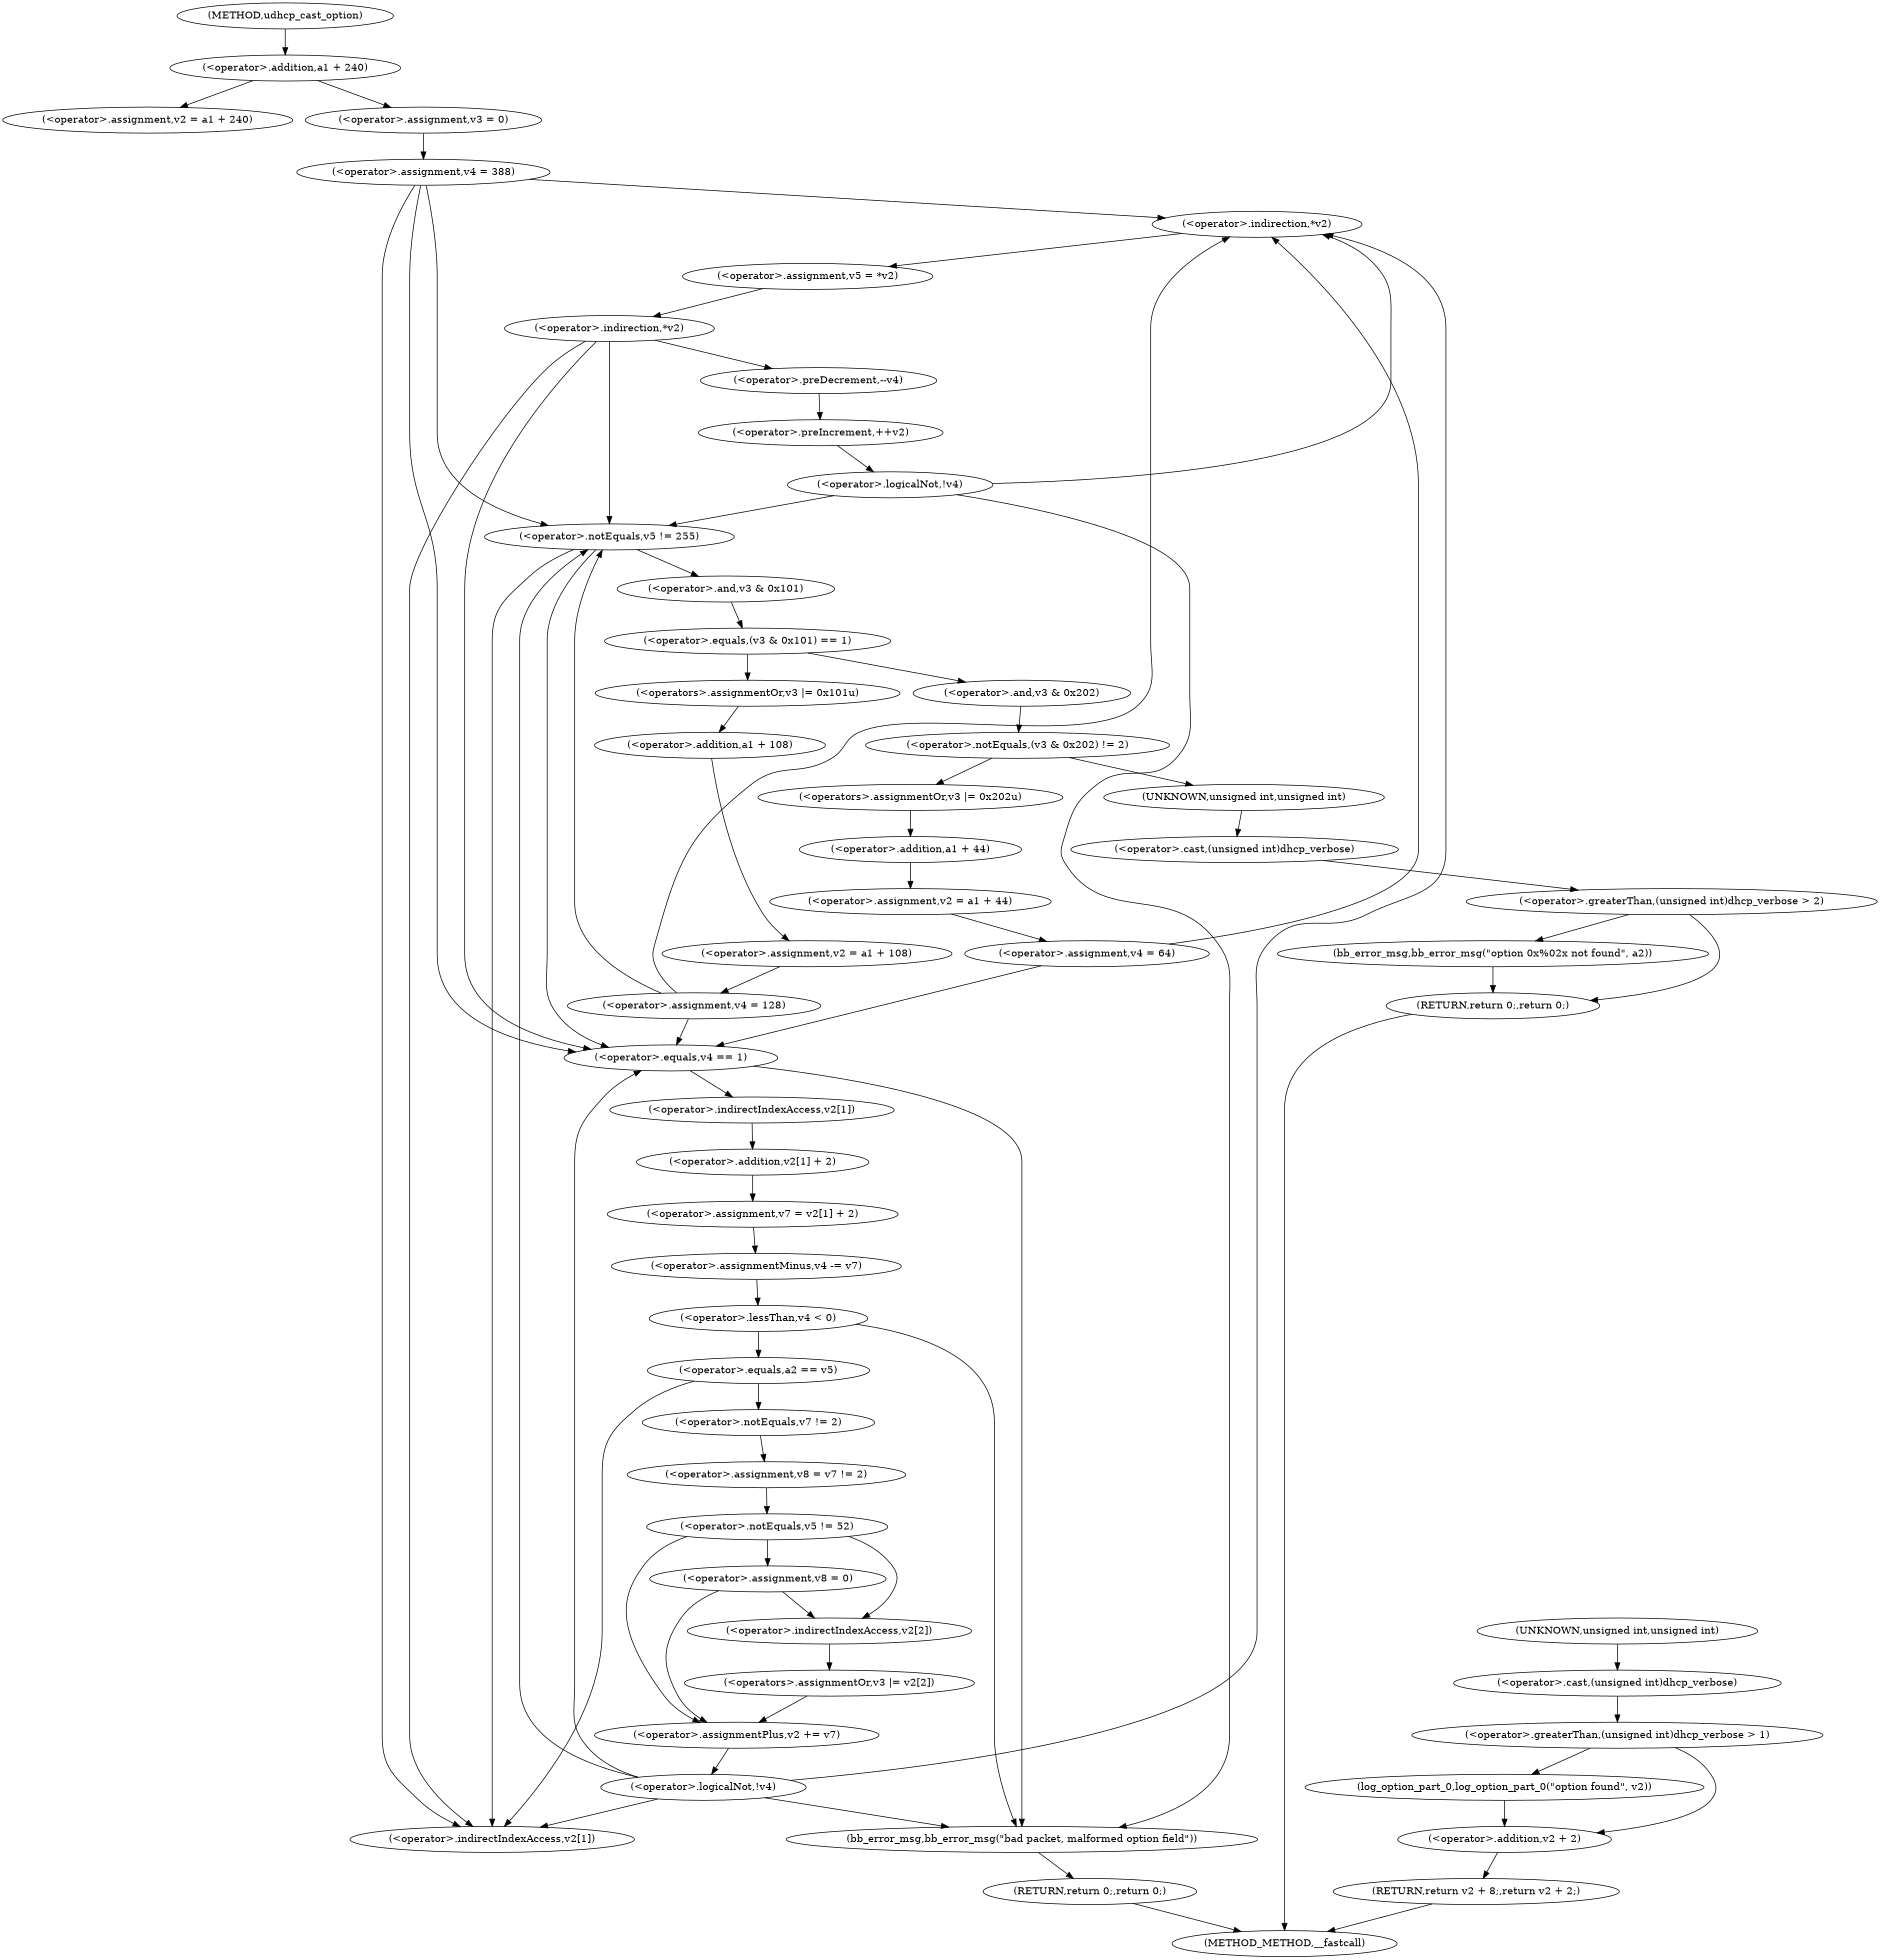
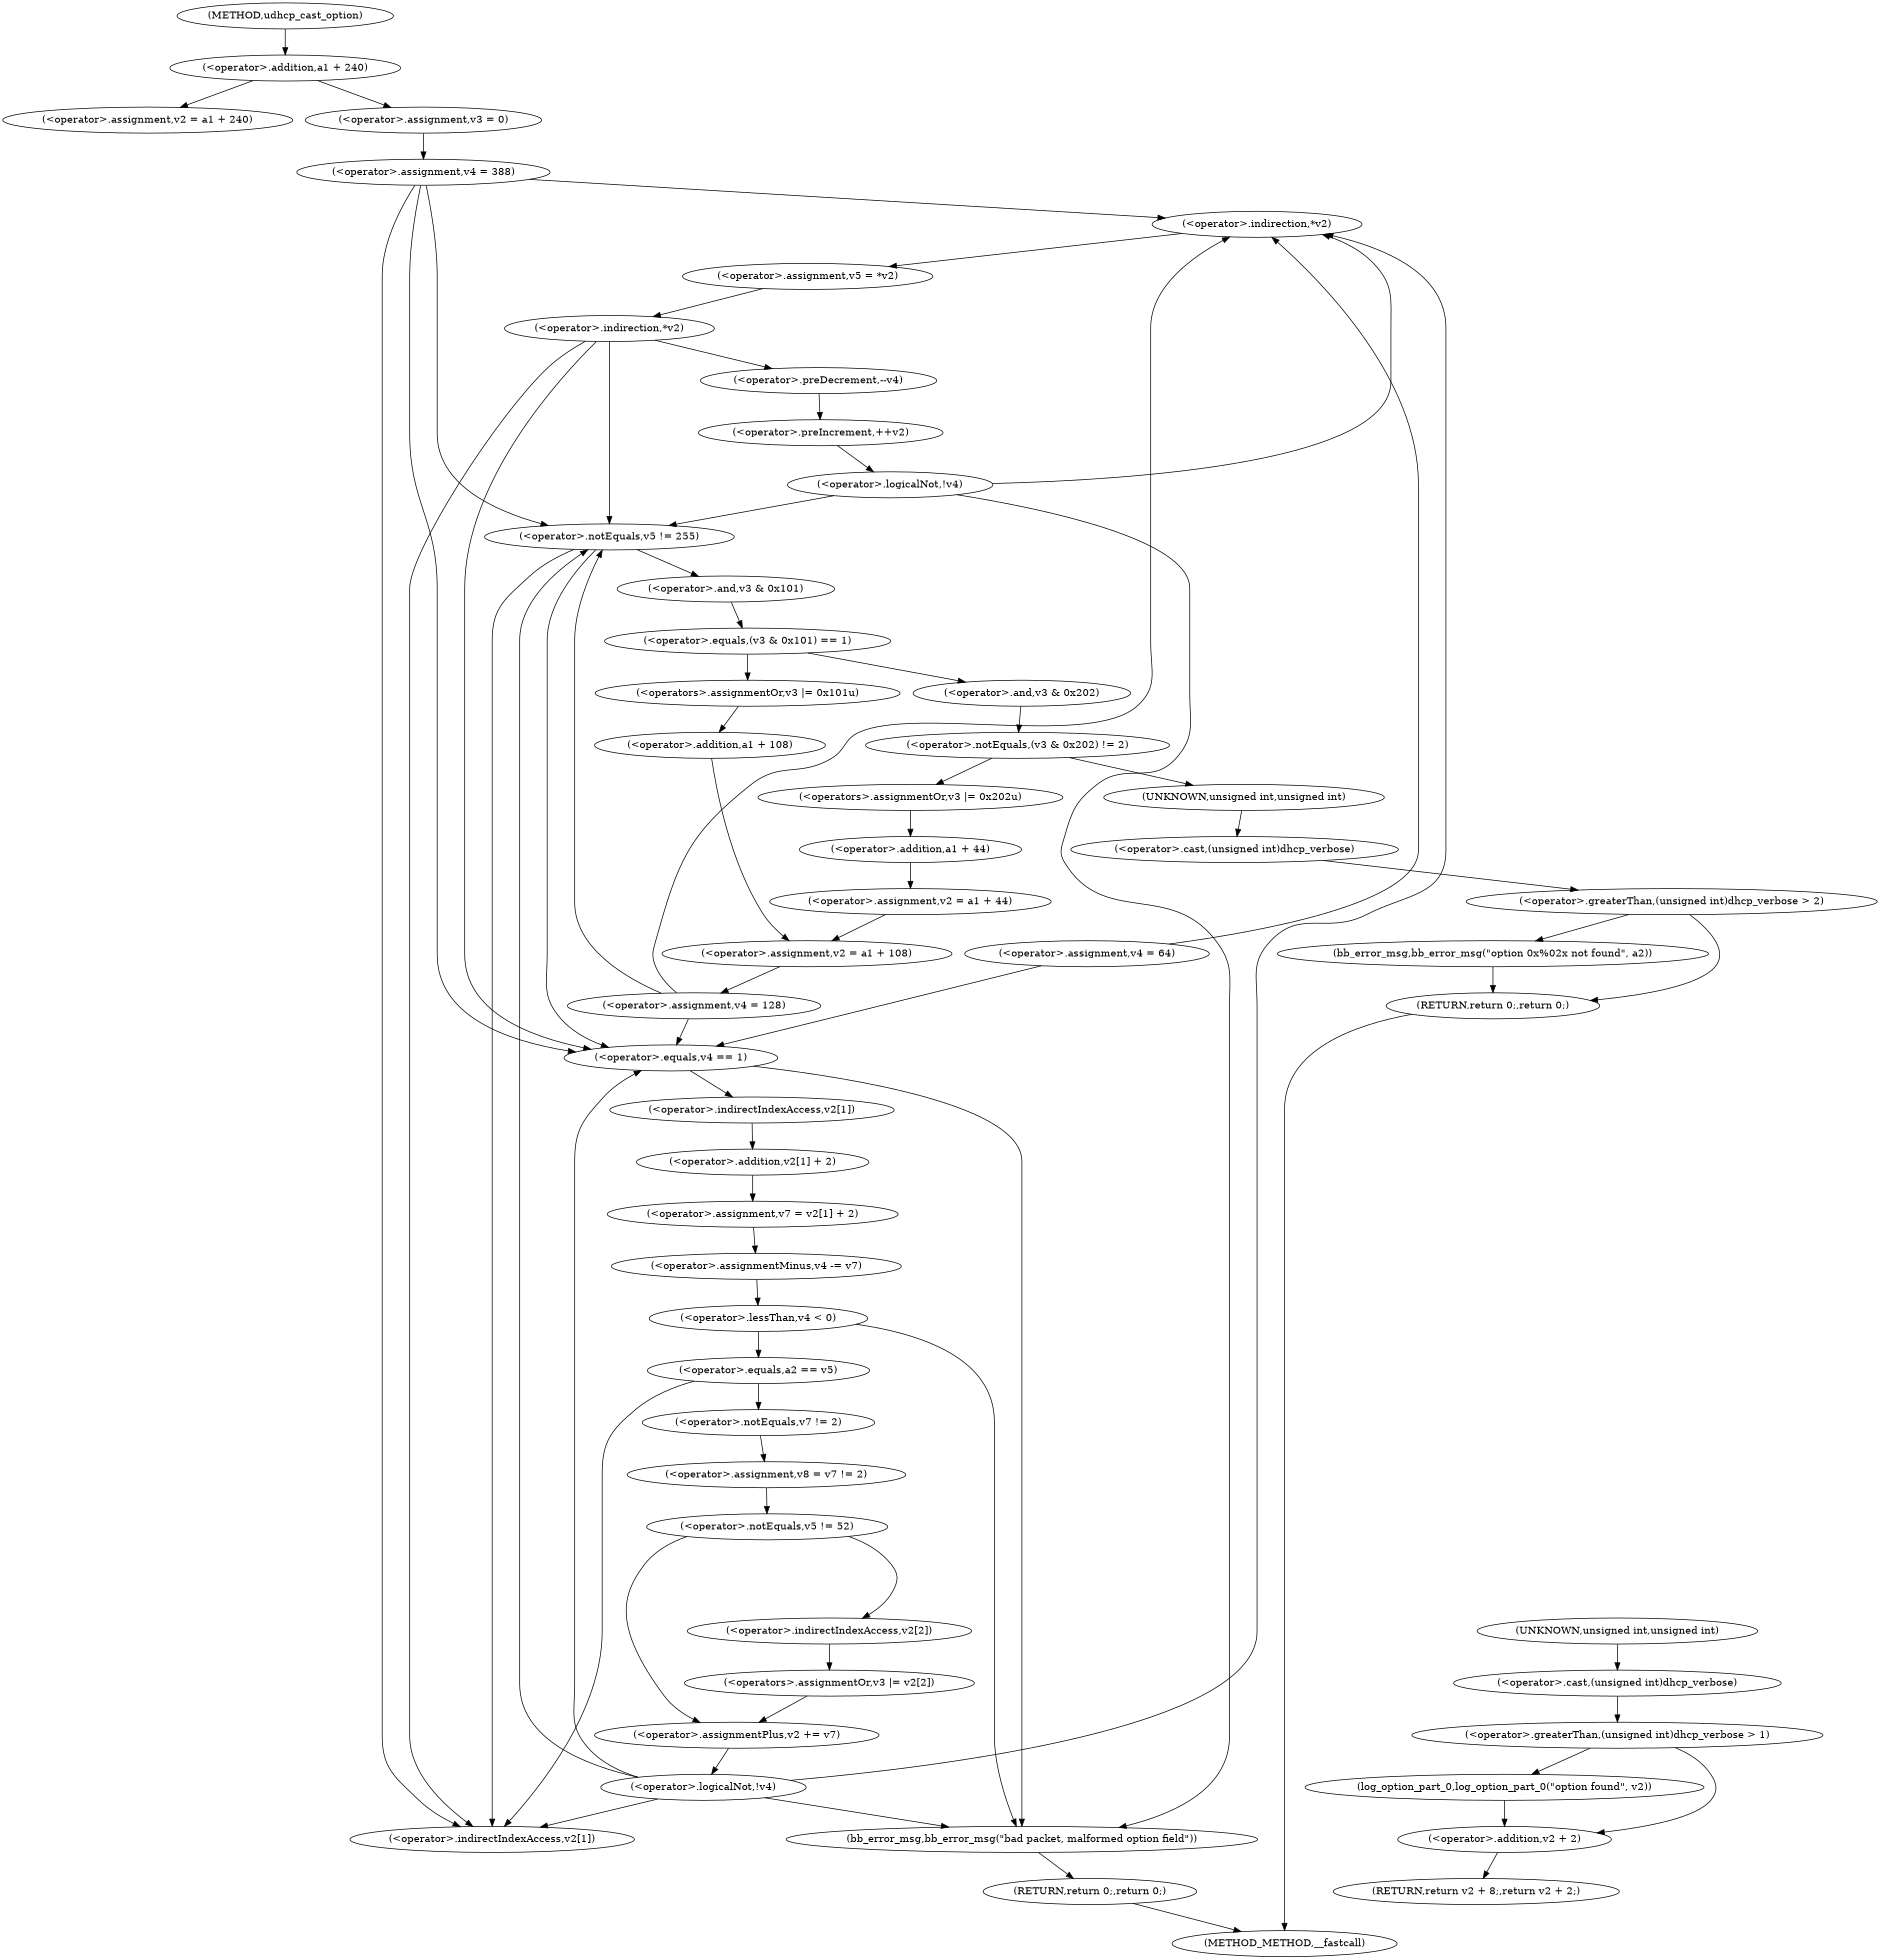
(995, 927) -> (862, 926)
(768, 1579) -> none
(1383, 1917) -> none
